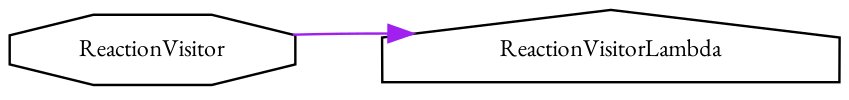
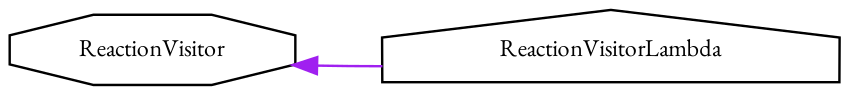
(340, 34) -> (350, 66)
